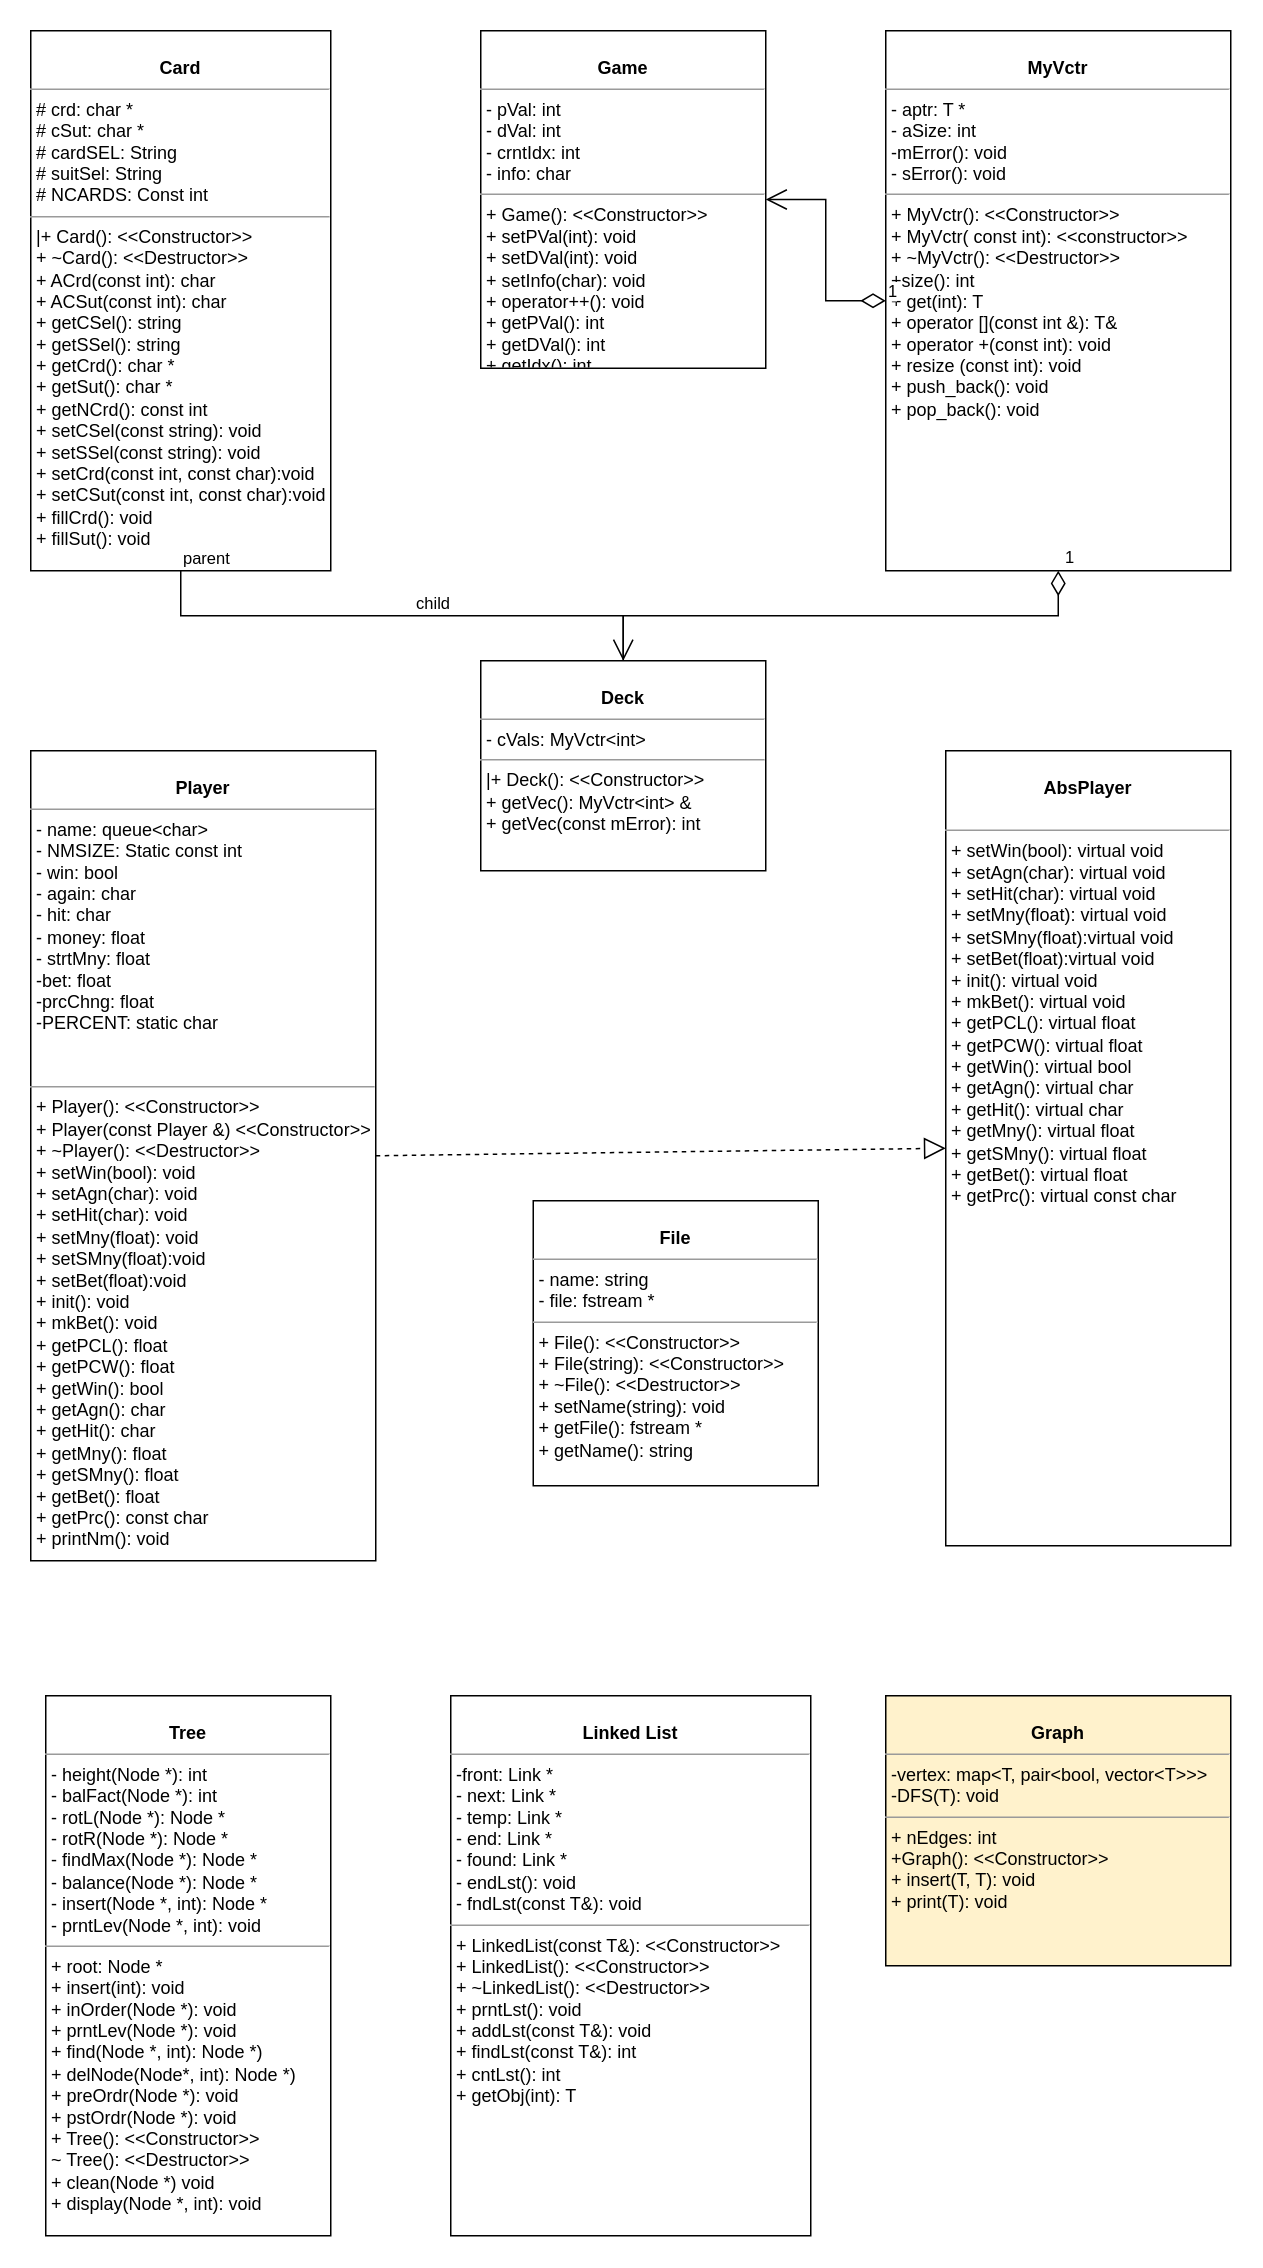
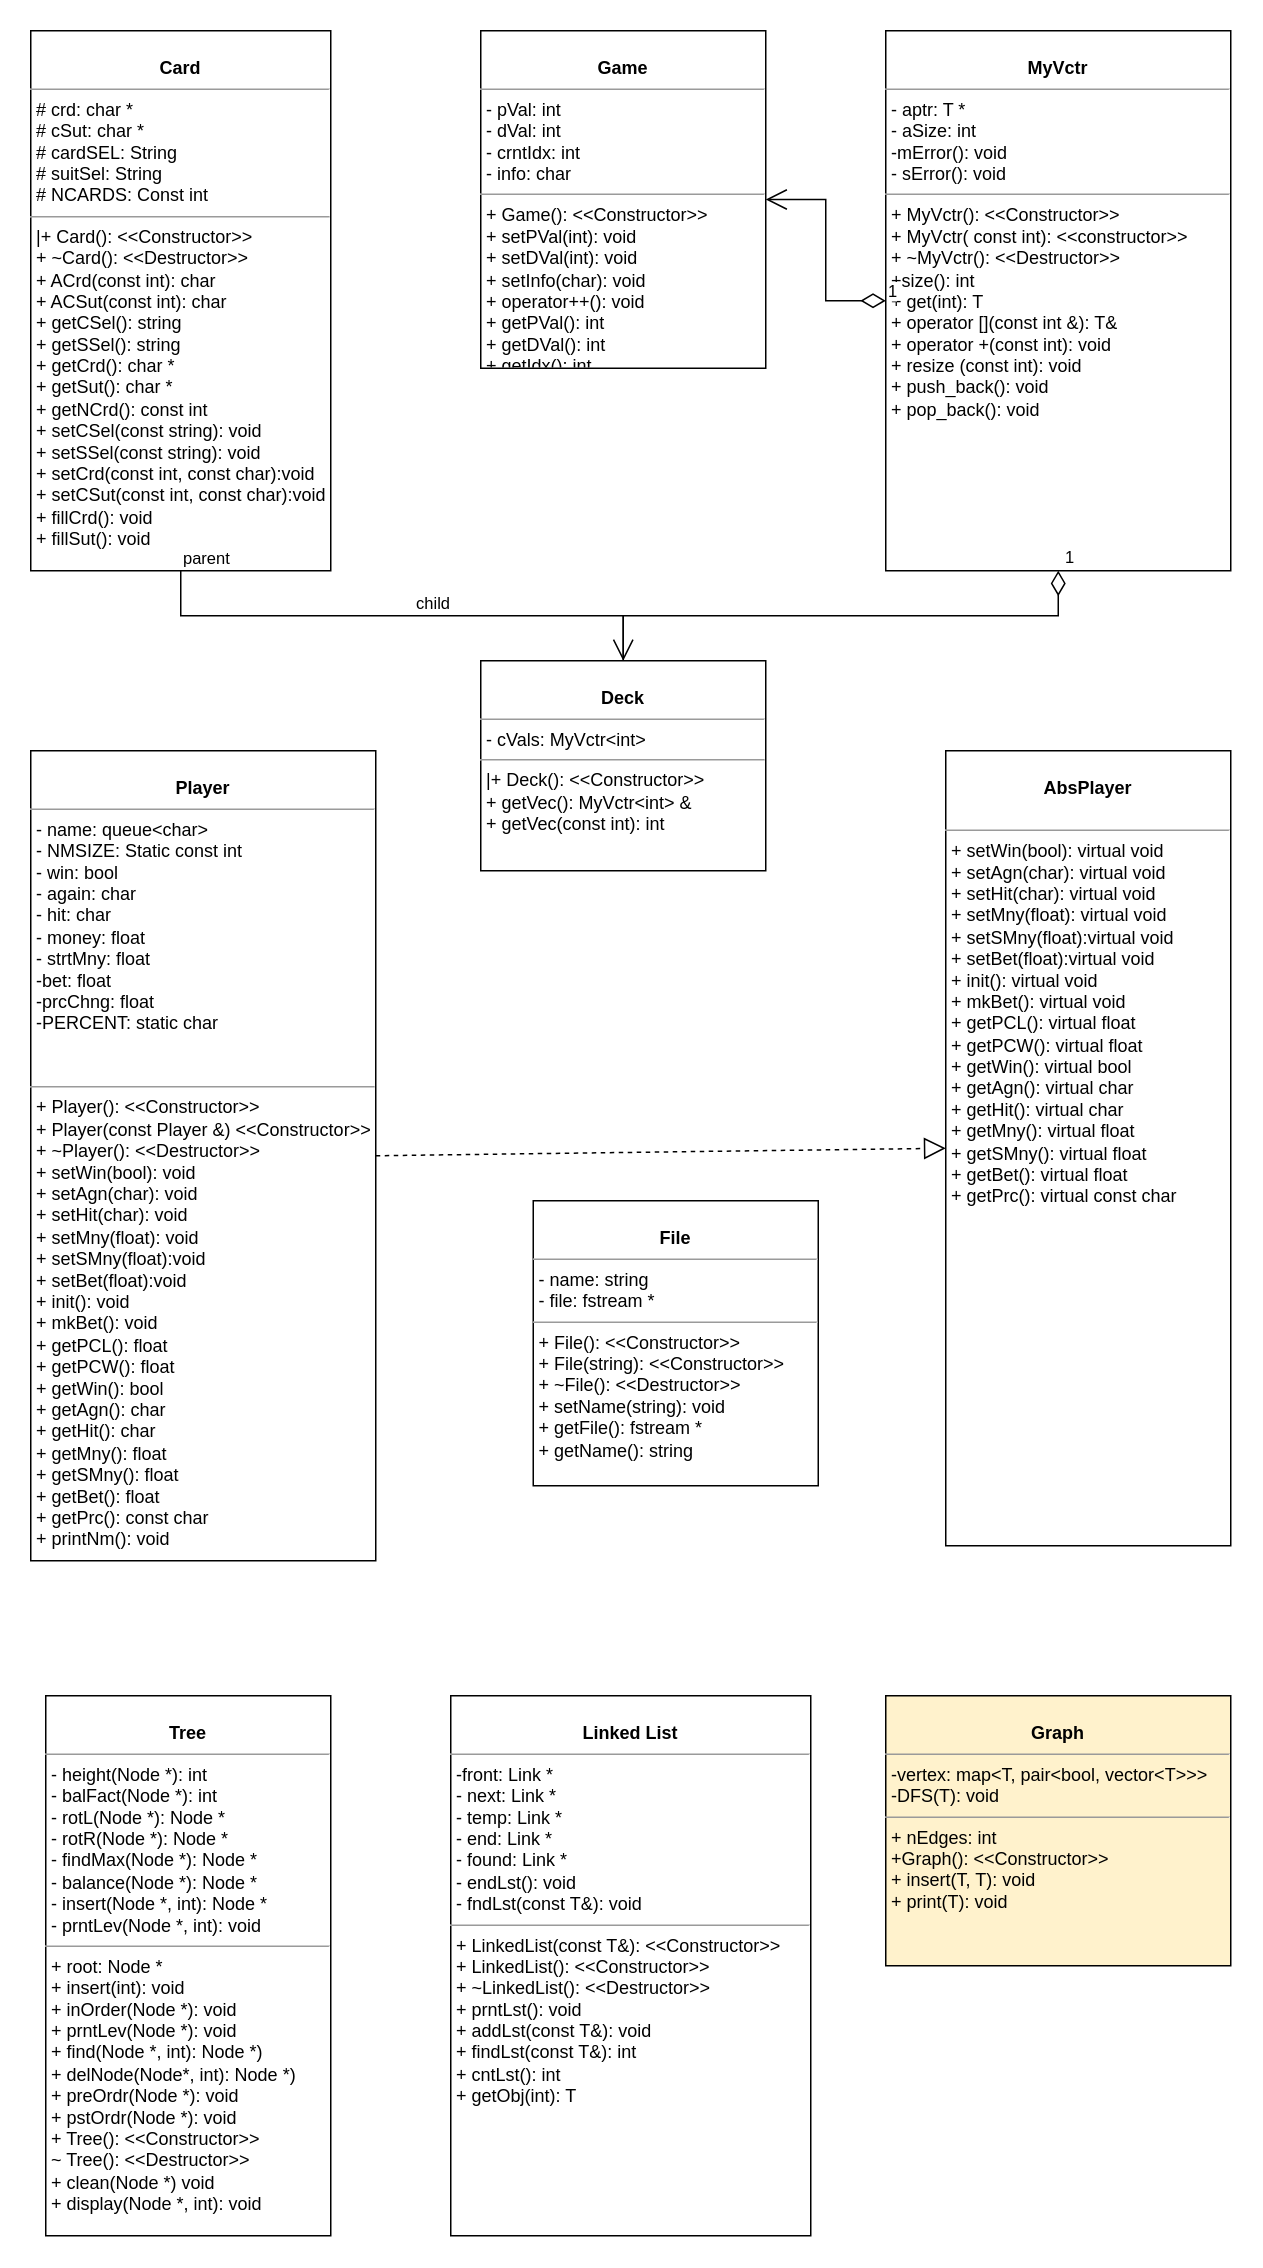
(605, 715) -> (602, 715)
